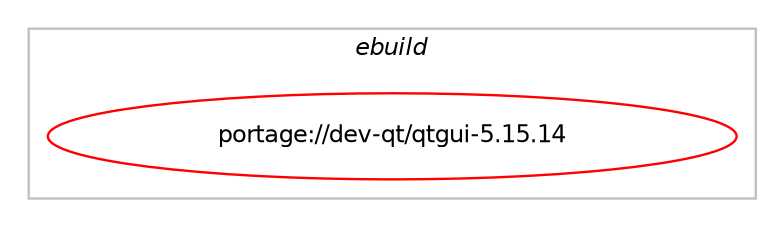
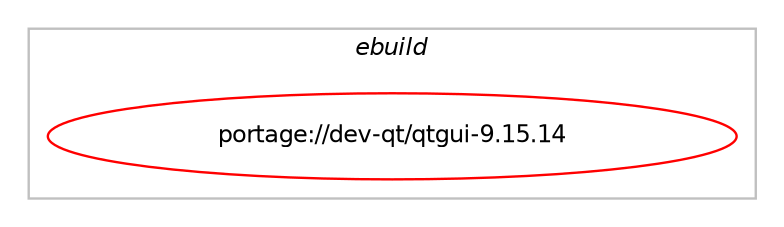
(392, 136) -> (392, 136)
